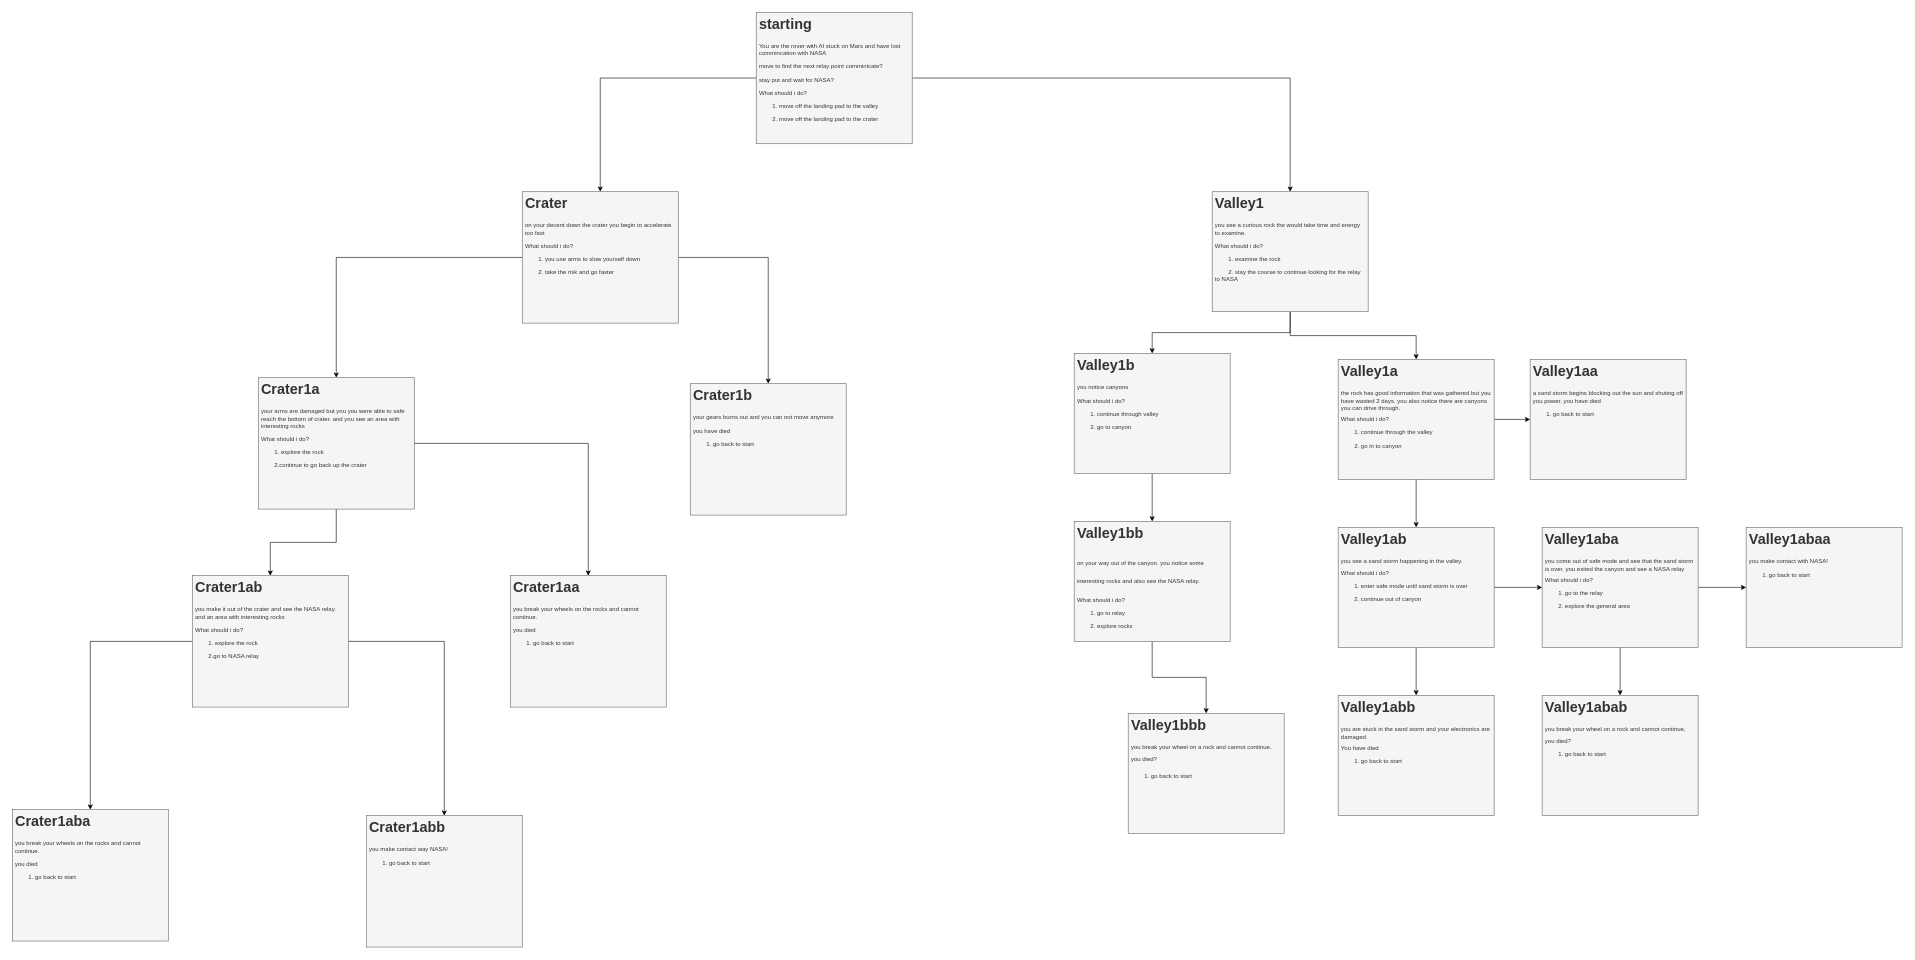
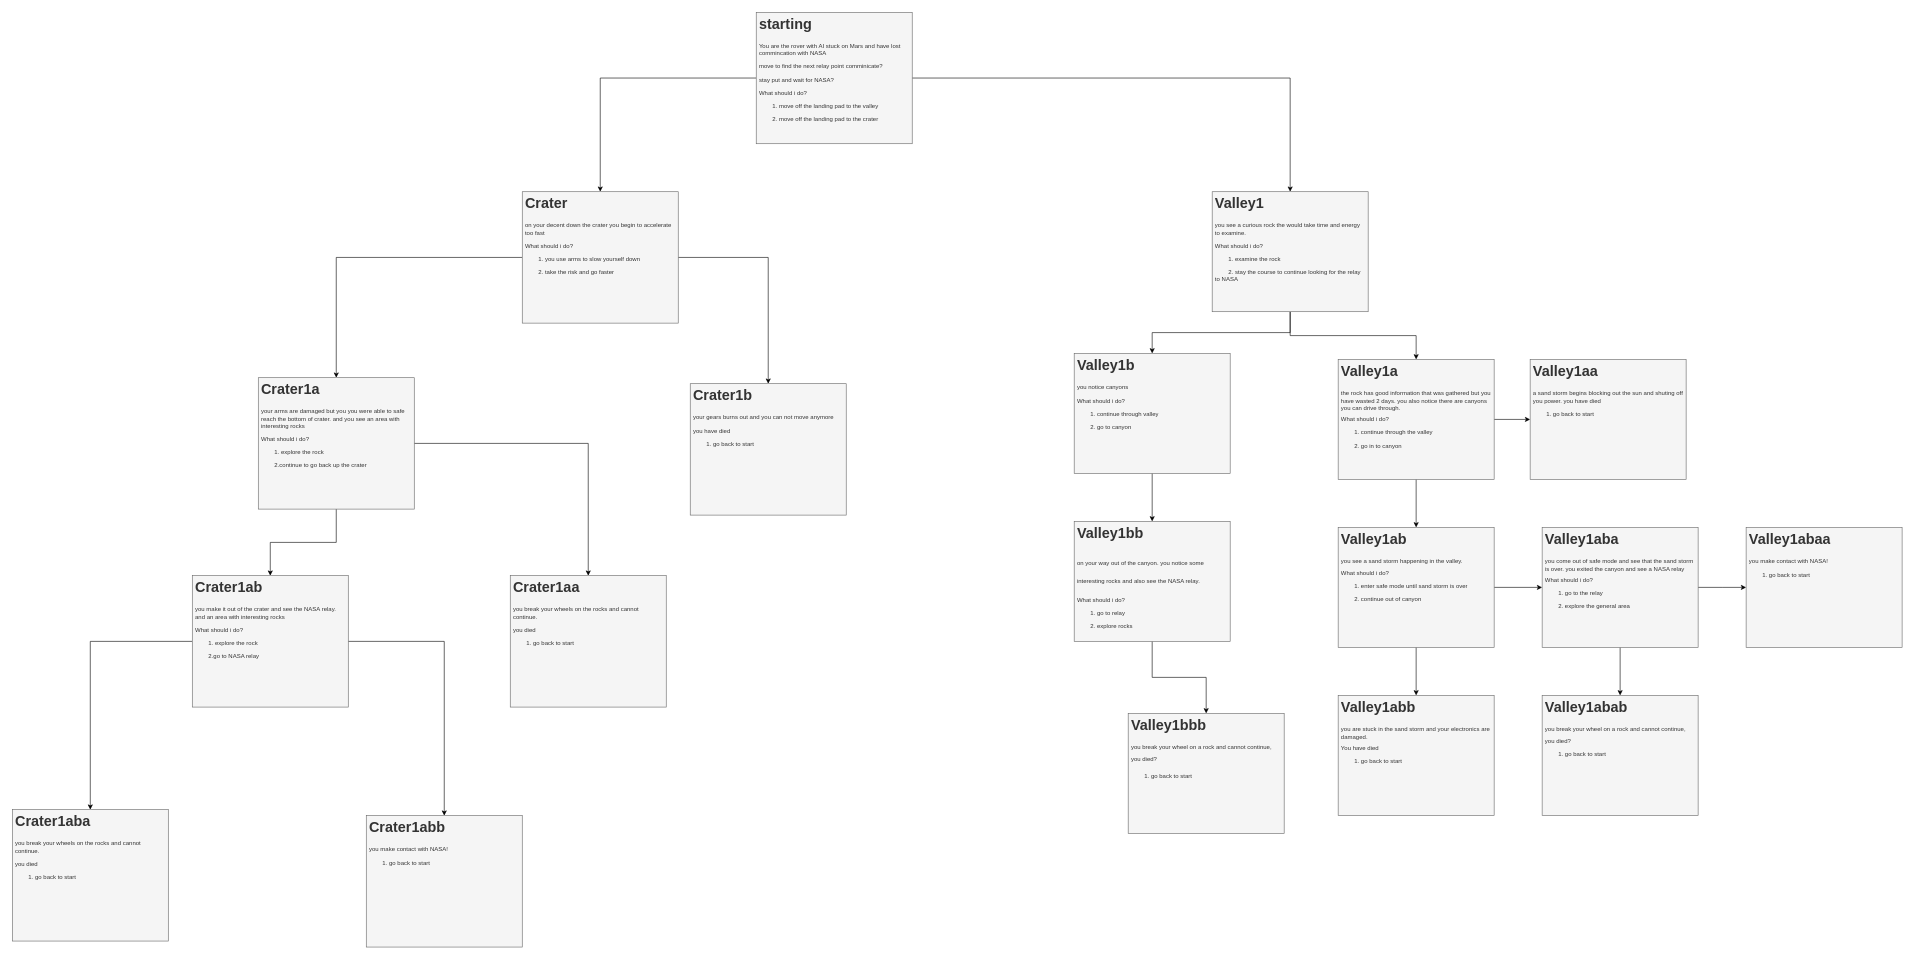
(437, 818) -> (438, 818)
